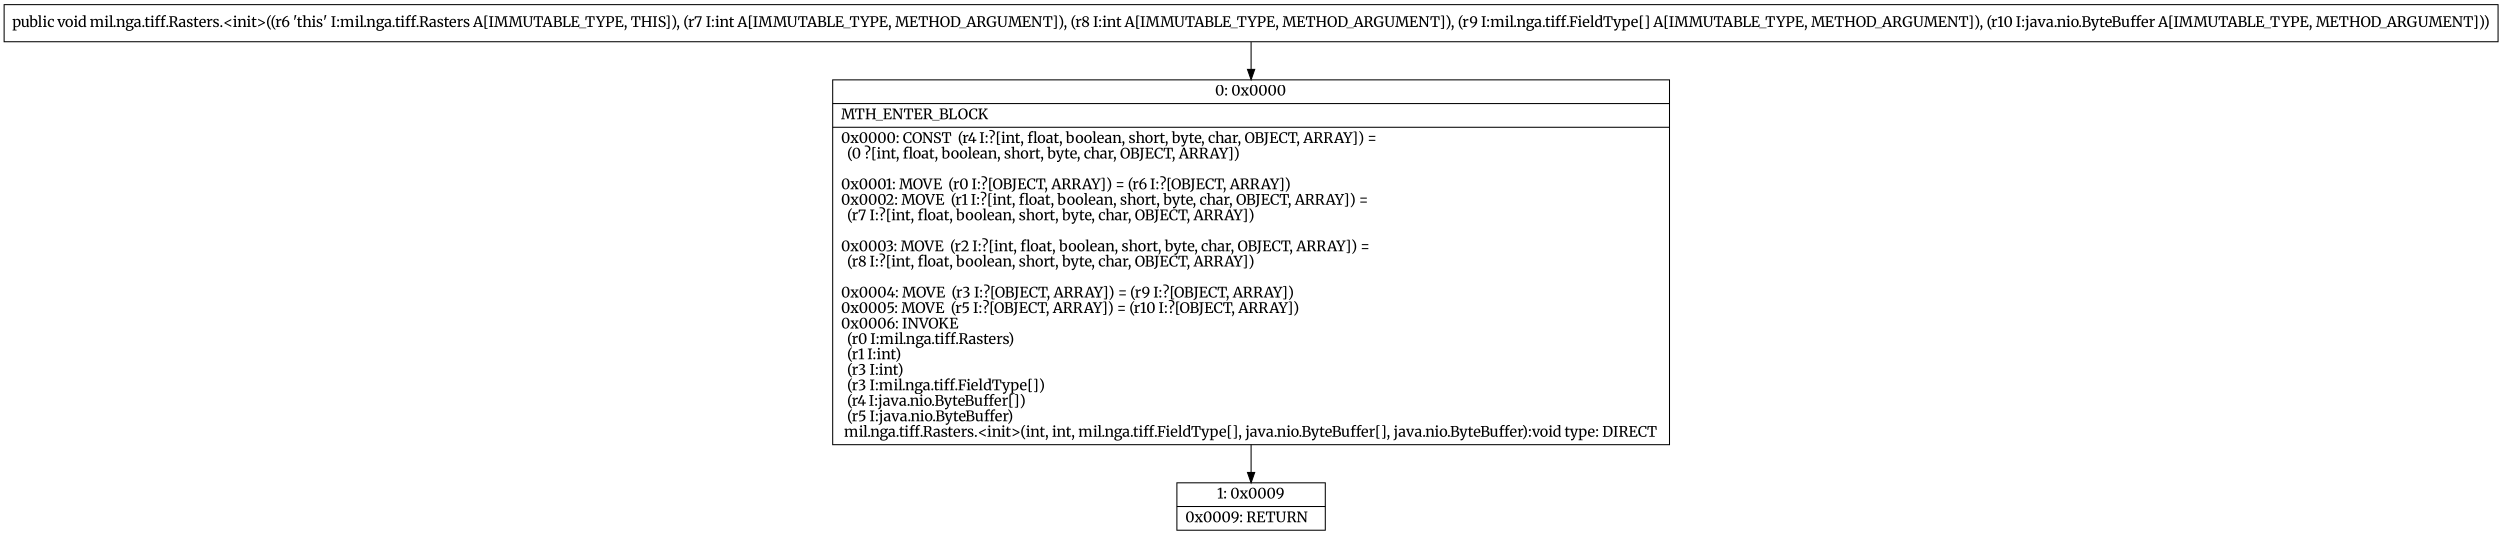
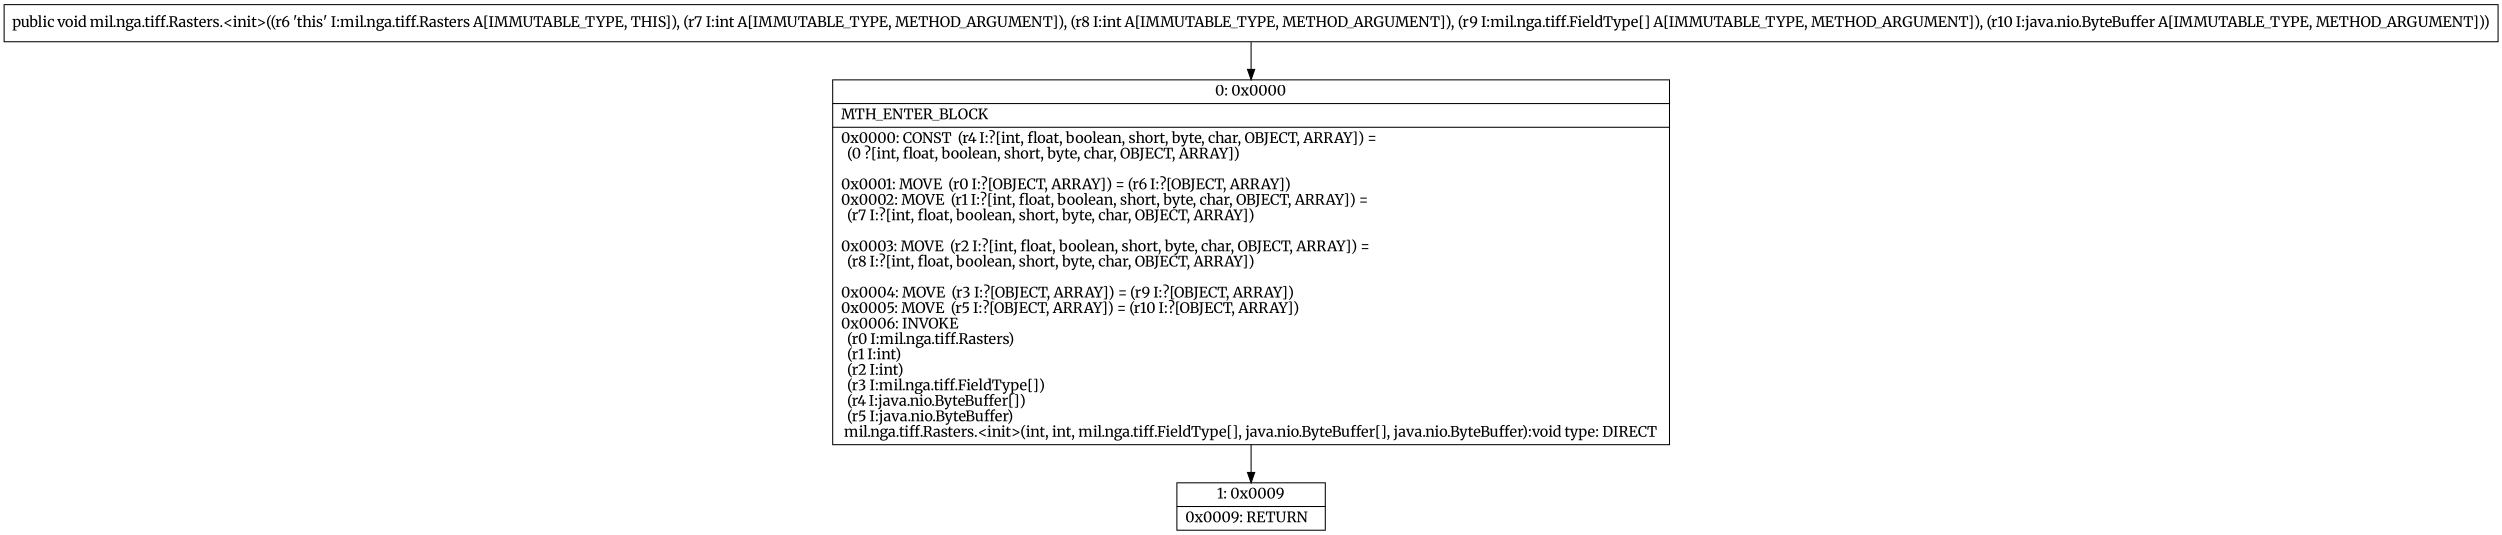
(872, 370) -> (872, 370)
